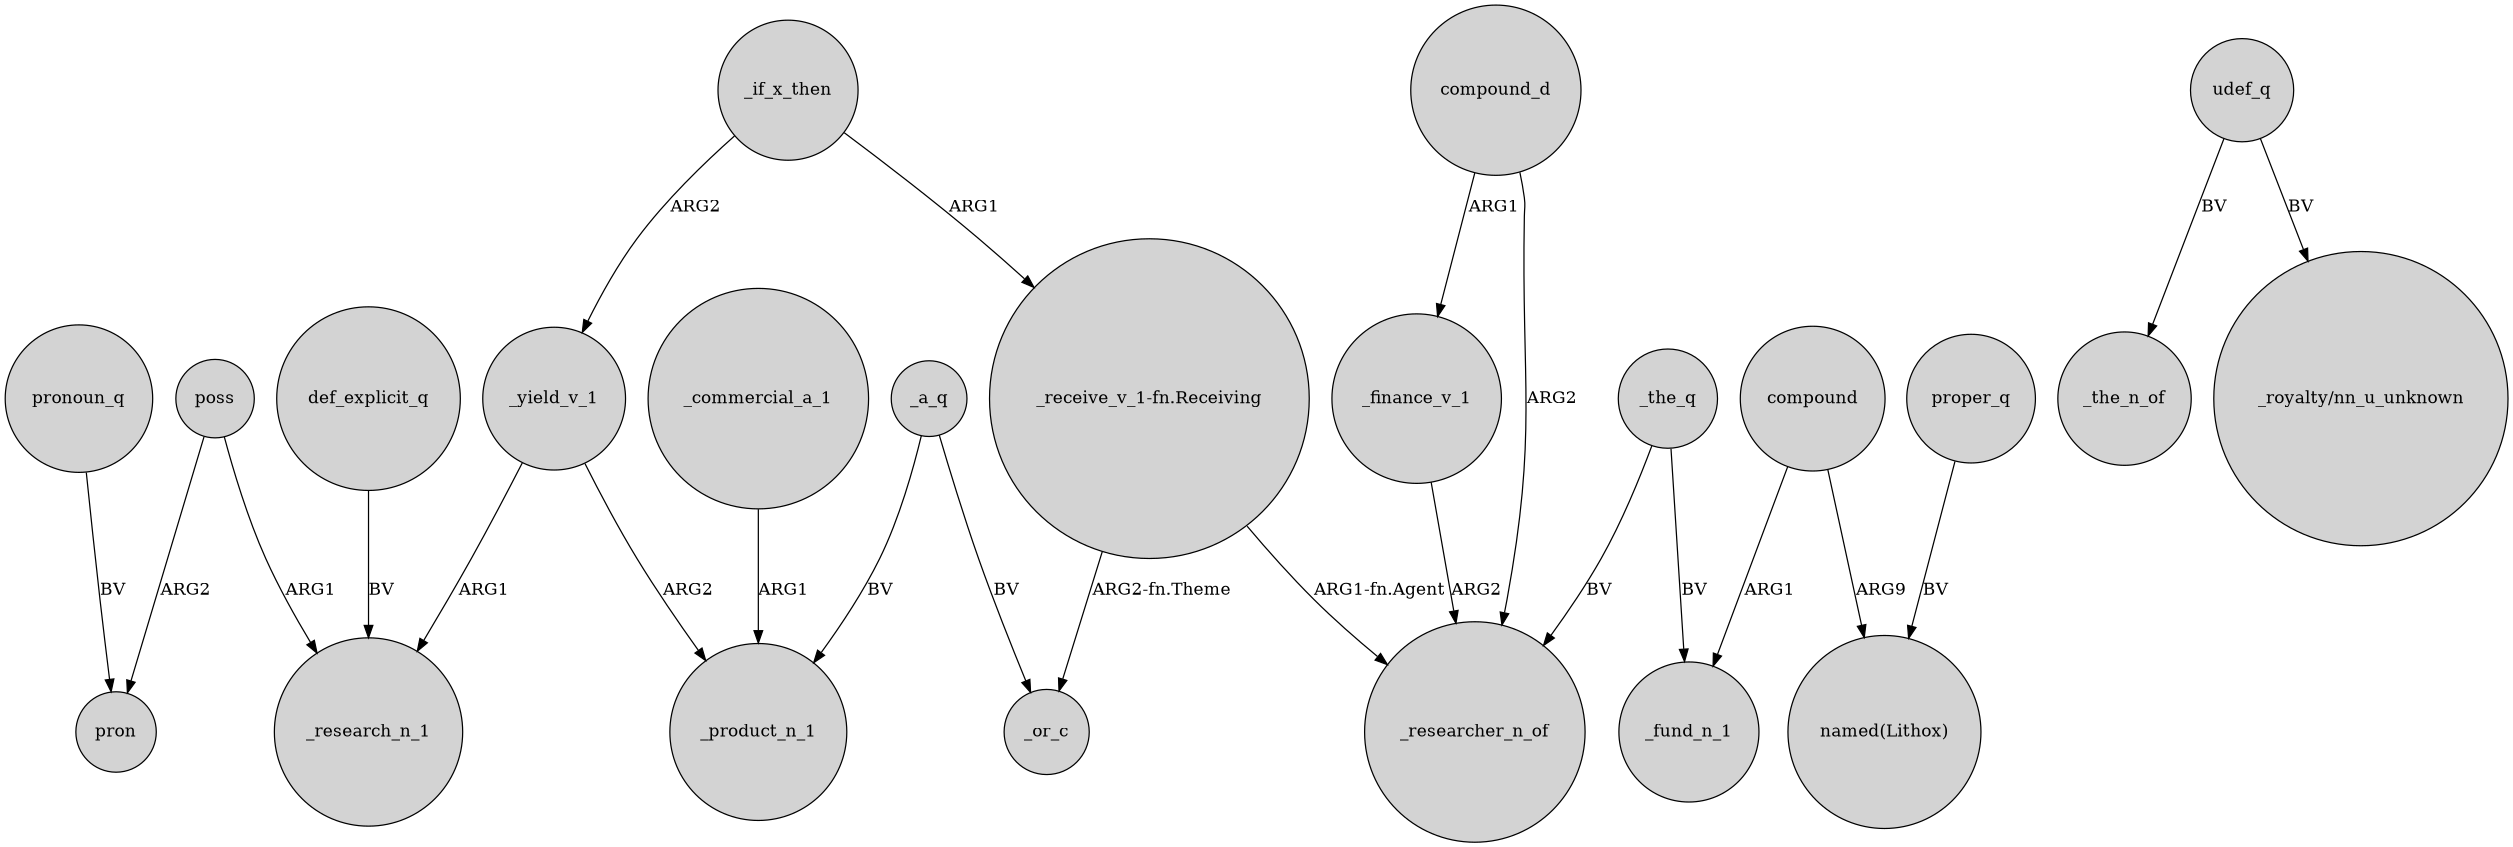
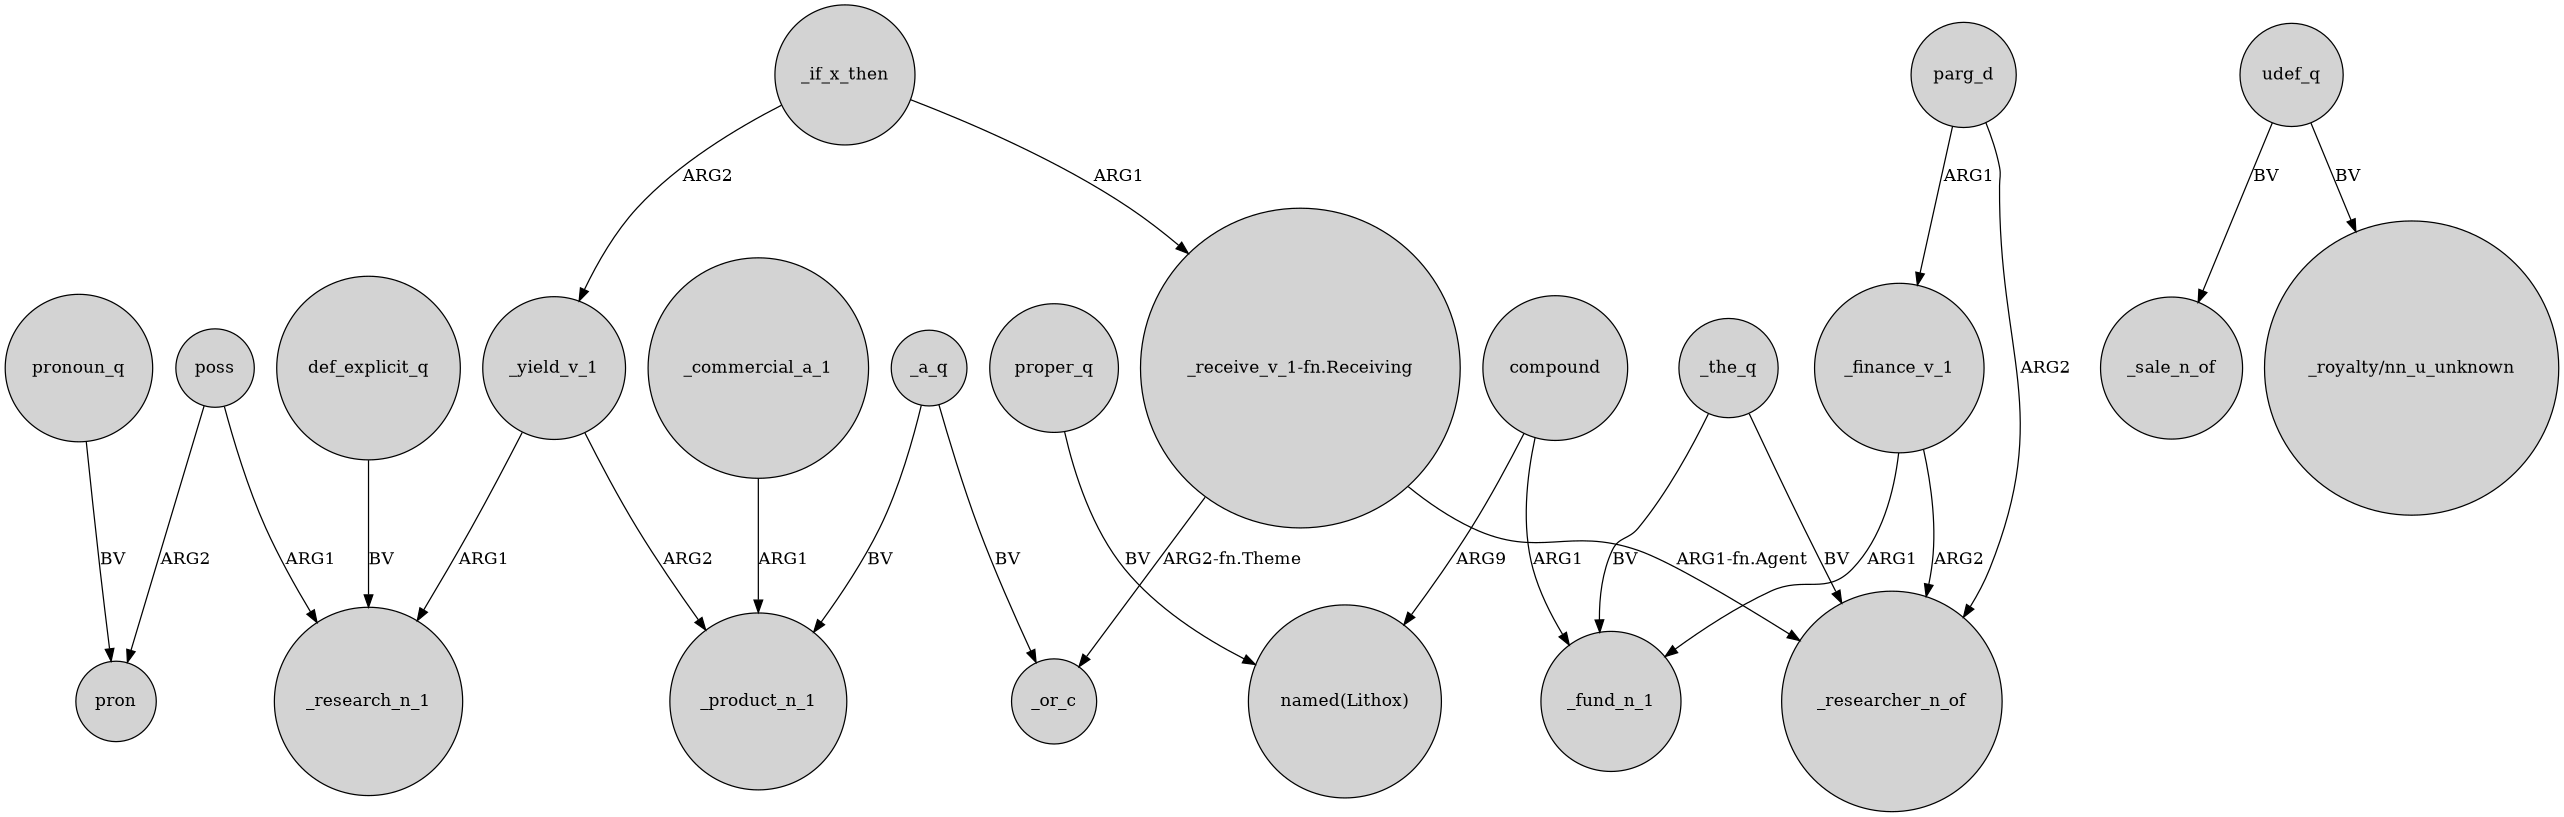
(1496, 90) -> (1964, 75)
(2125, 399) -> (2172, 368)
none -> (1821, 584)
